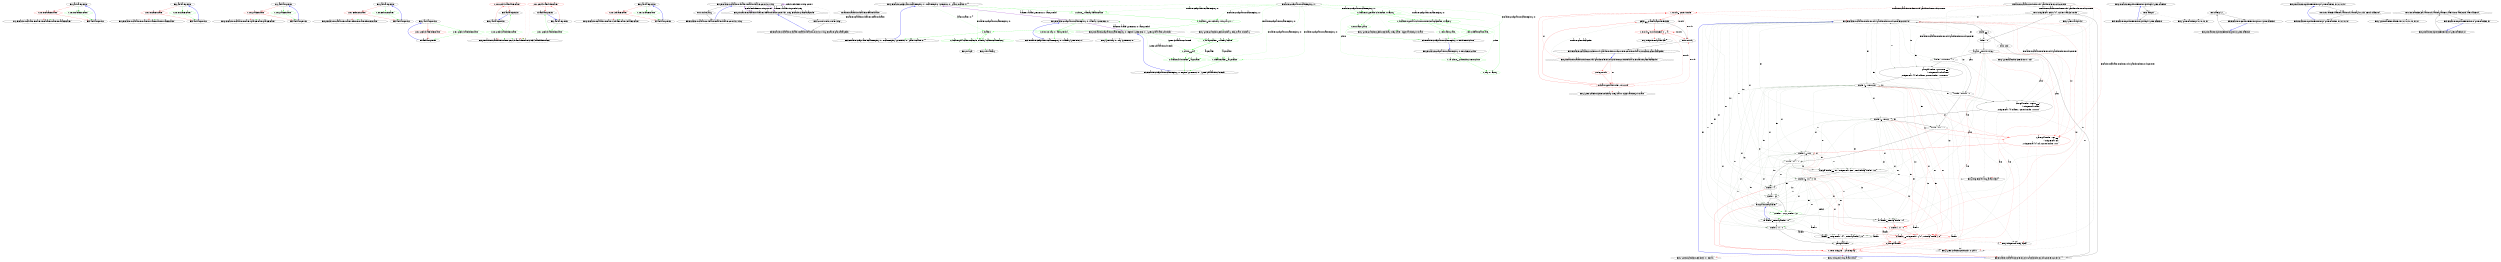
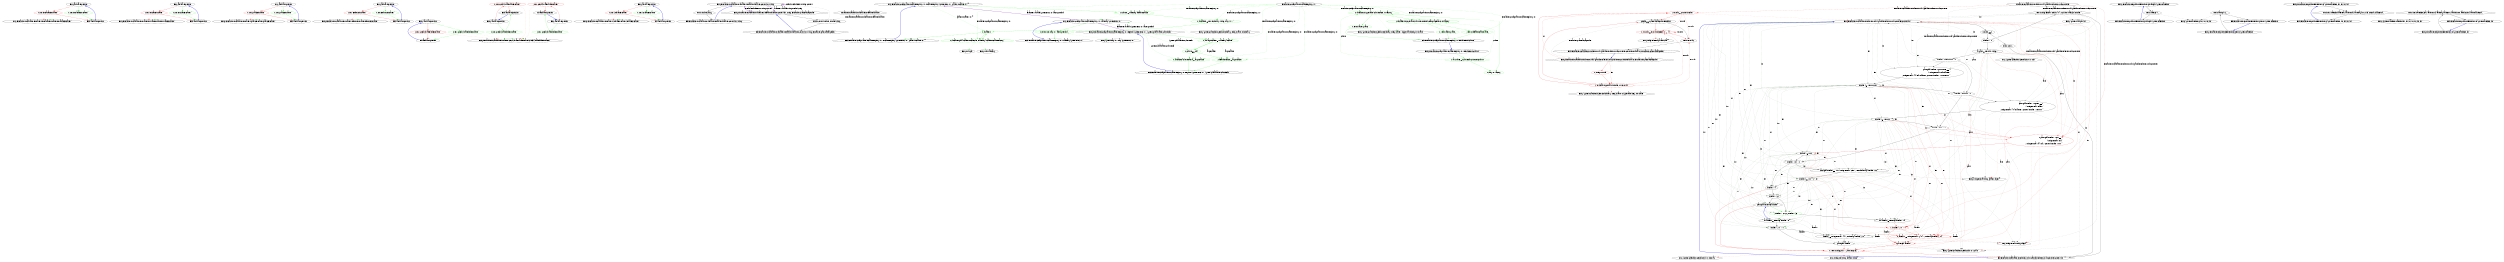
(1821, 209) -> (1821, 209)
